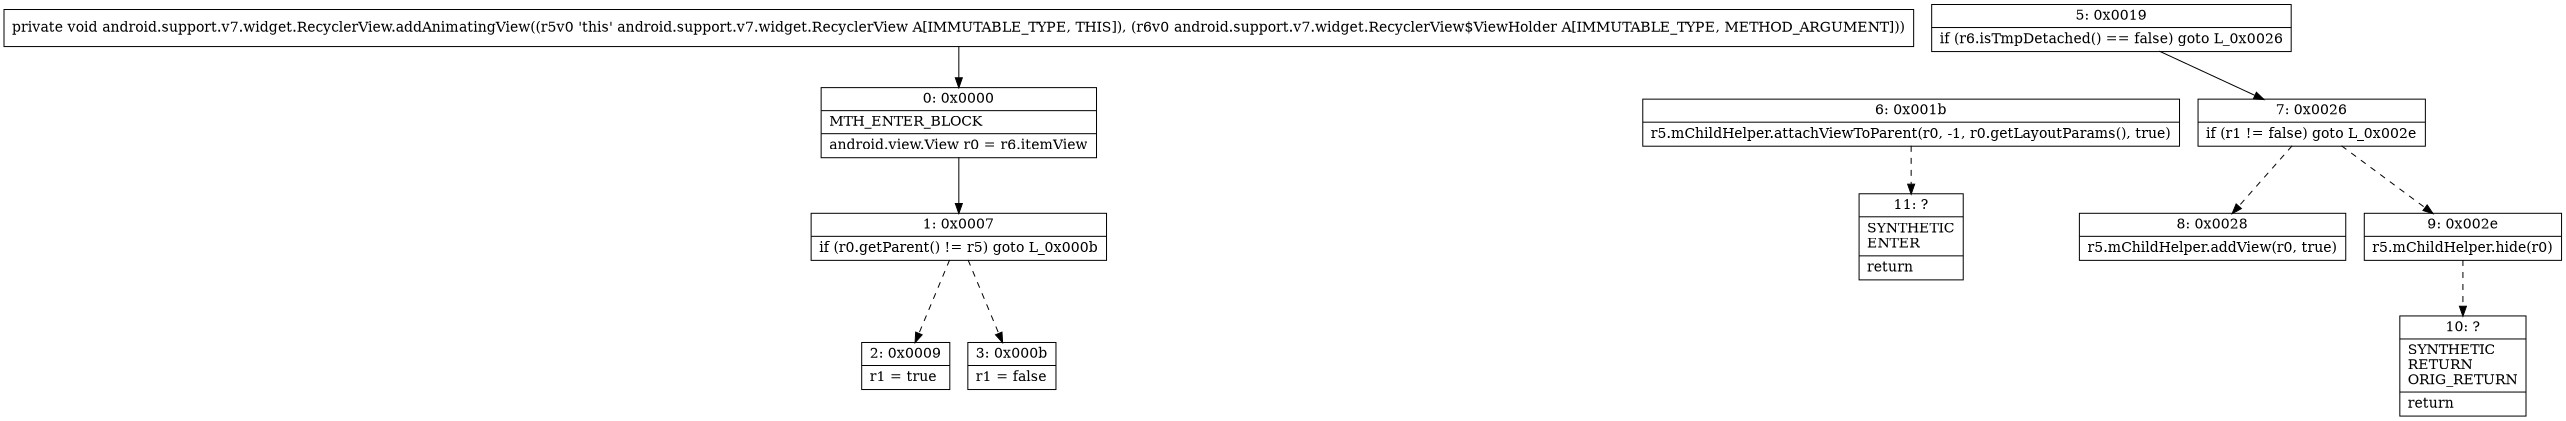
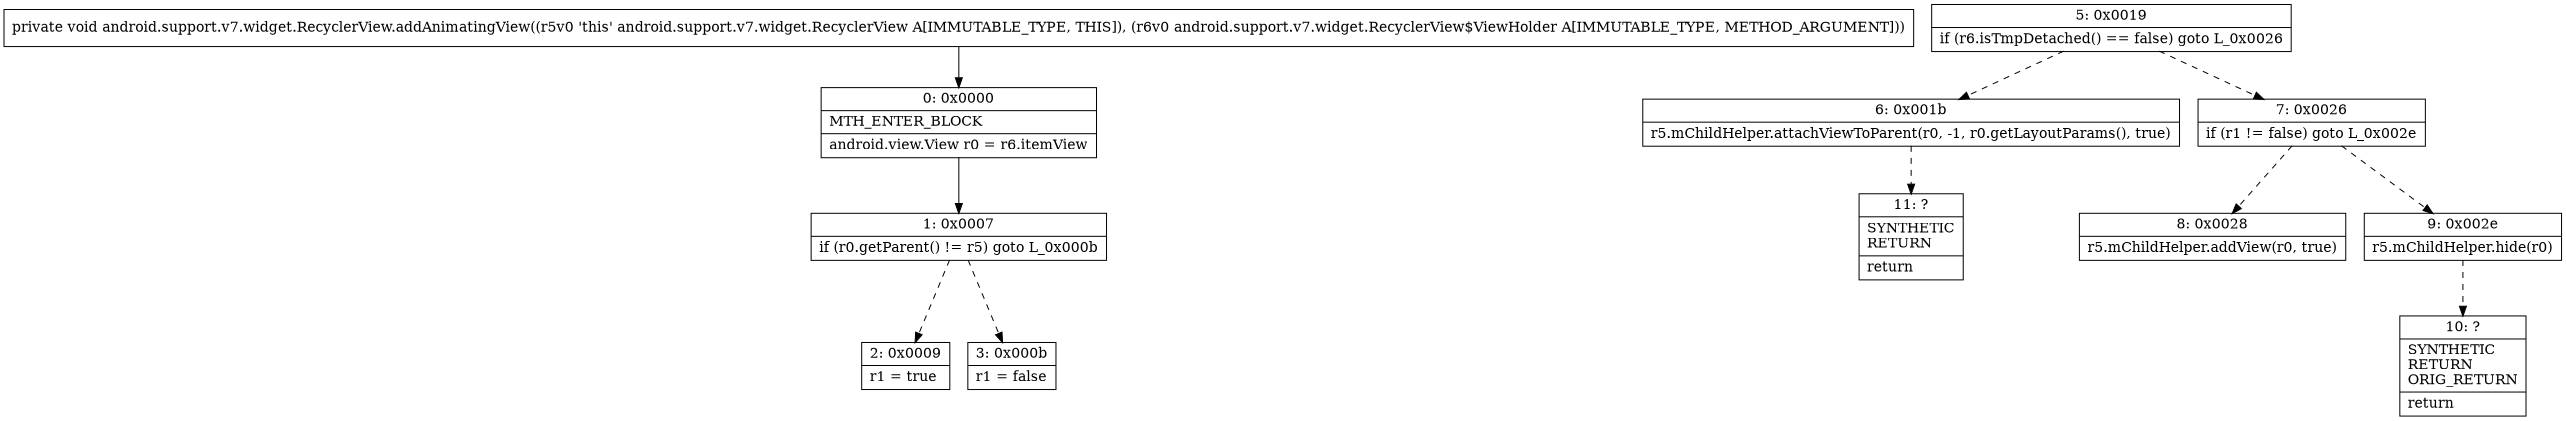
none -> (2016, 73)
(2207, 73) -> (2207, 73)
(1894, 243) -> (1900, 243)
